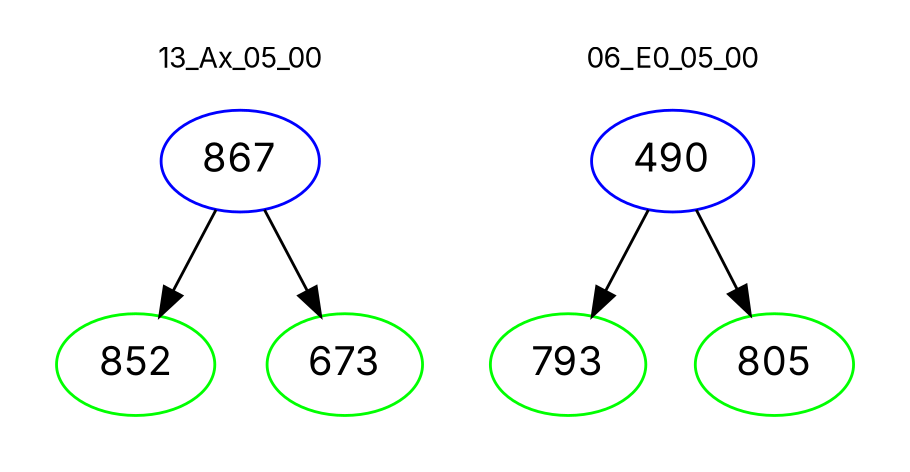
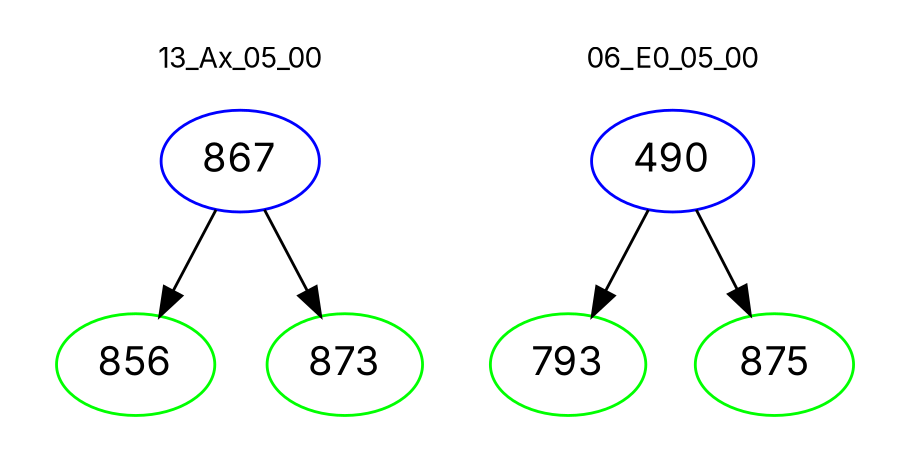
(136, 365) -> (136, 365)
(345, 365) -> (345, 365)
(774, 365) -> (774, 365)
